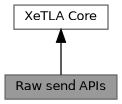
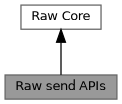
(61, 17) -> (61, 17)
